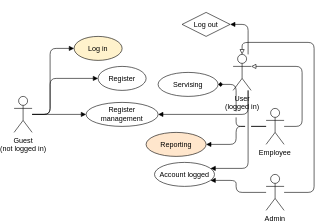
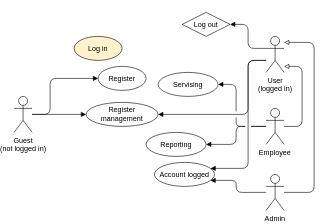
(57, 48) -> none
(242, 72) -> (275, 54)
(224, 84) -> (224, 84)
(176, 144) -> (176, 144)
